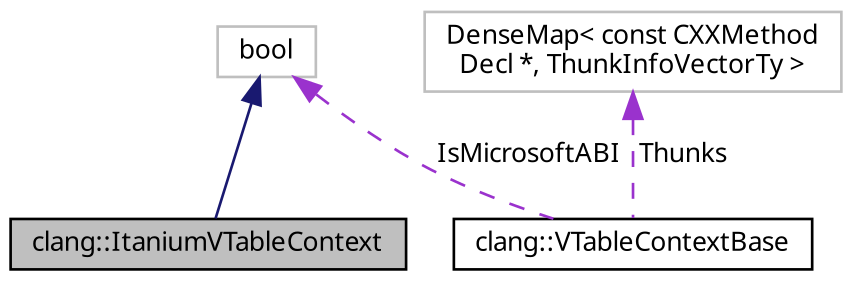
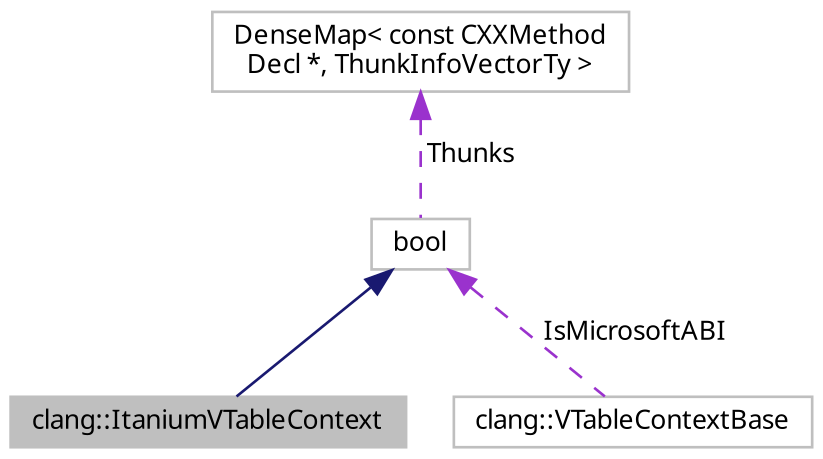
(633, 169) -> (421, 169)
(208, 244) -> (208, 422)
(633, 244) -> (633, 422)
